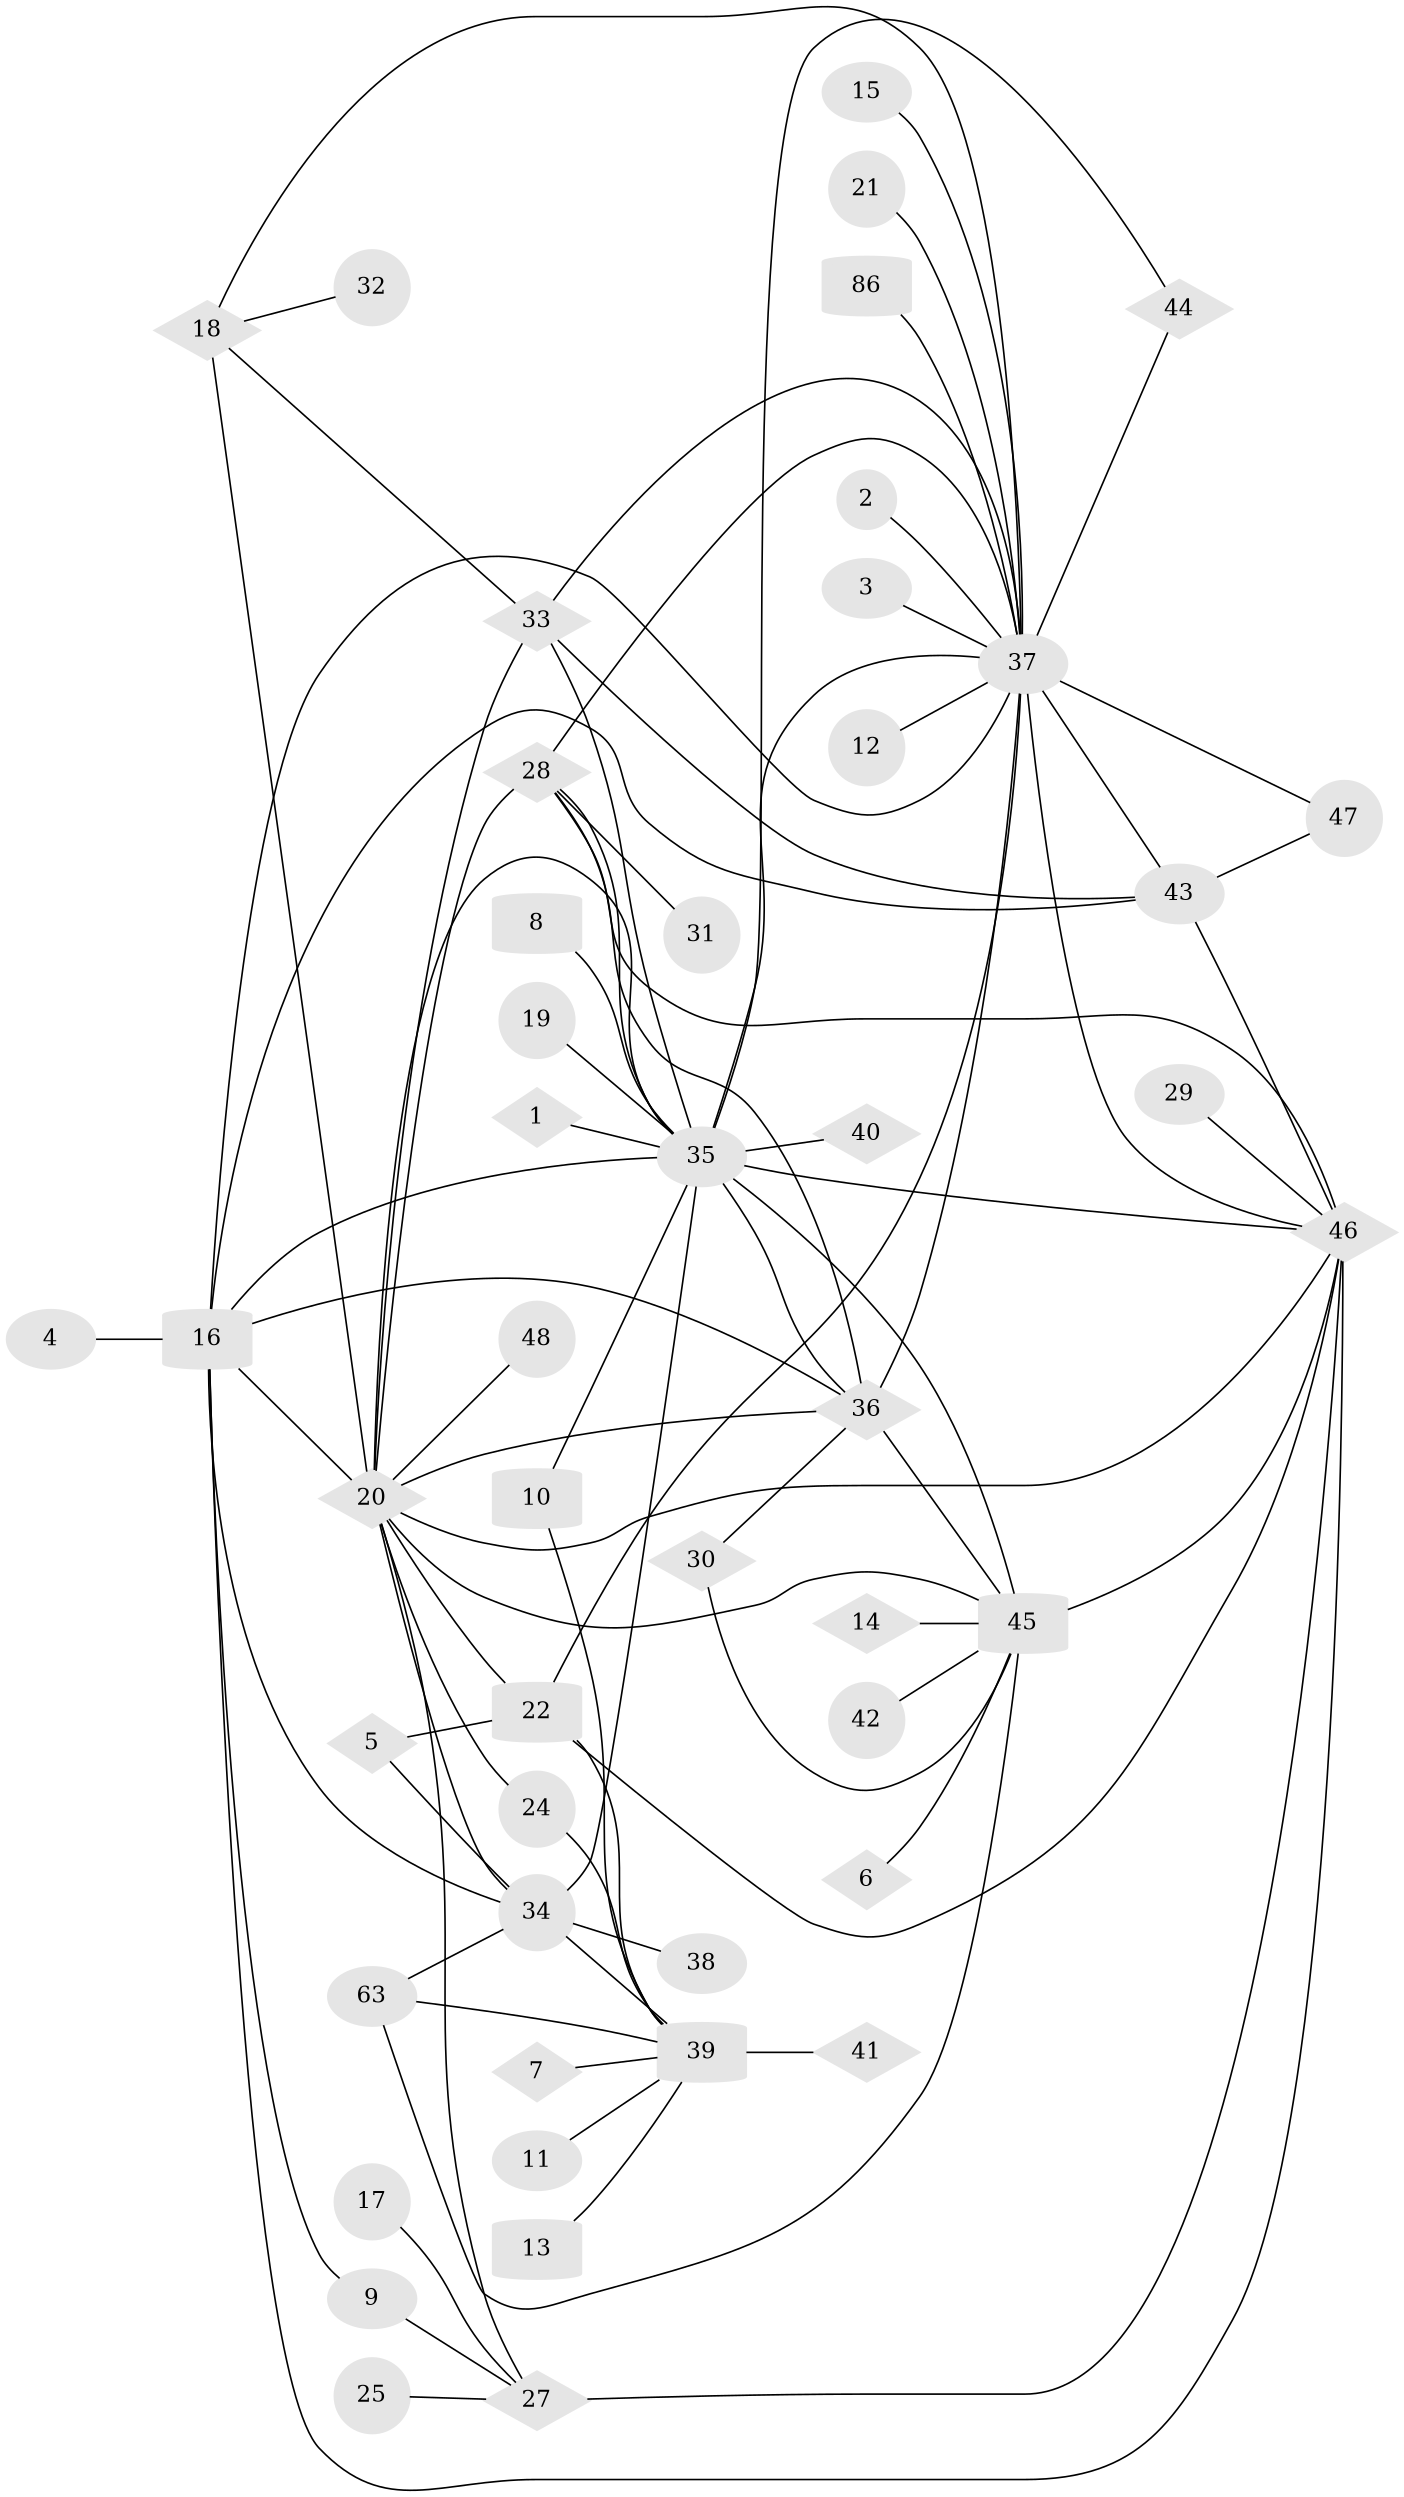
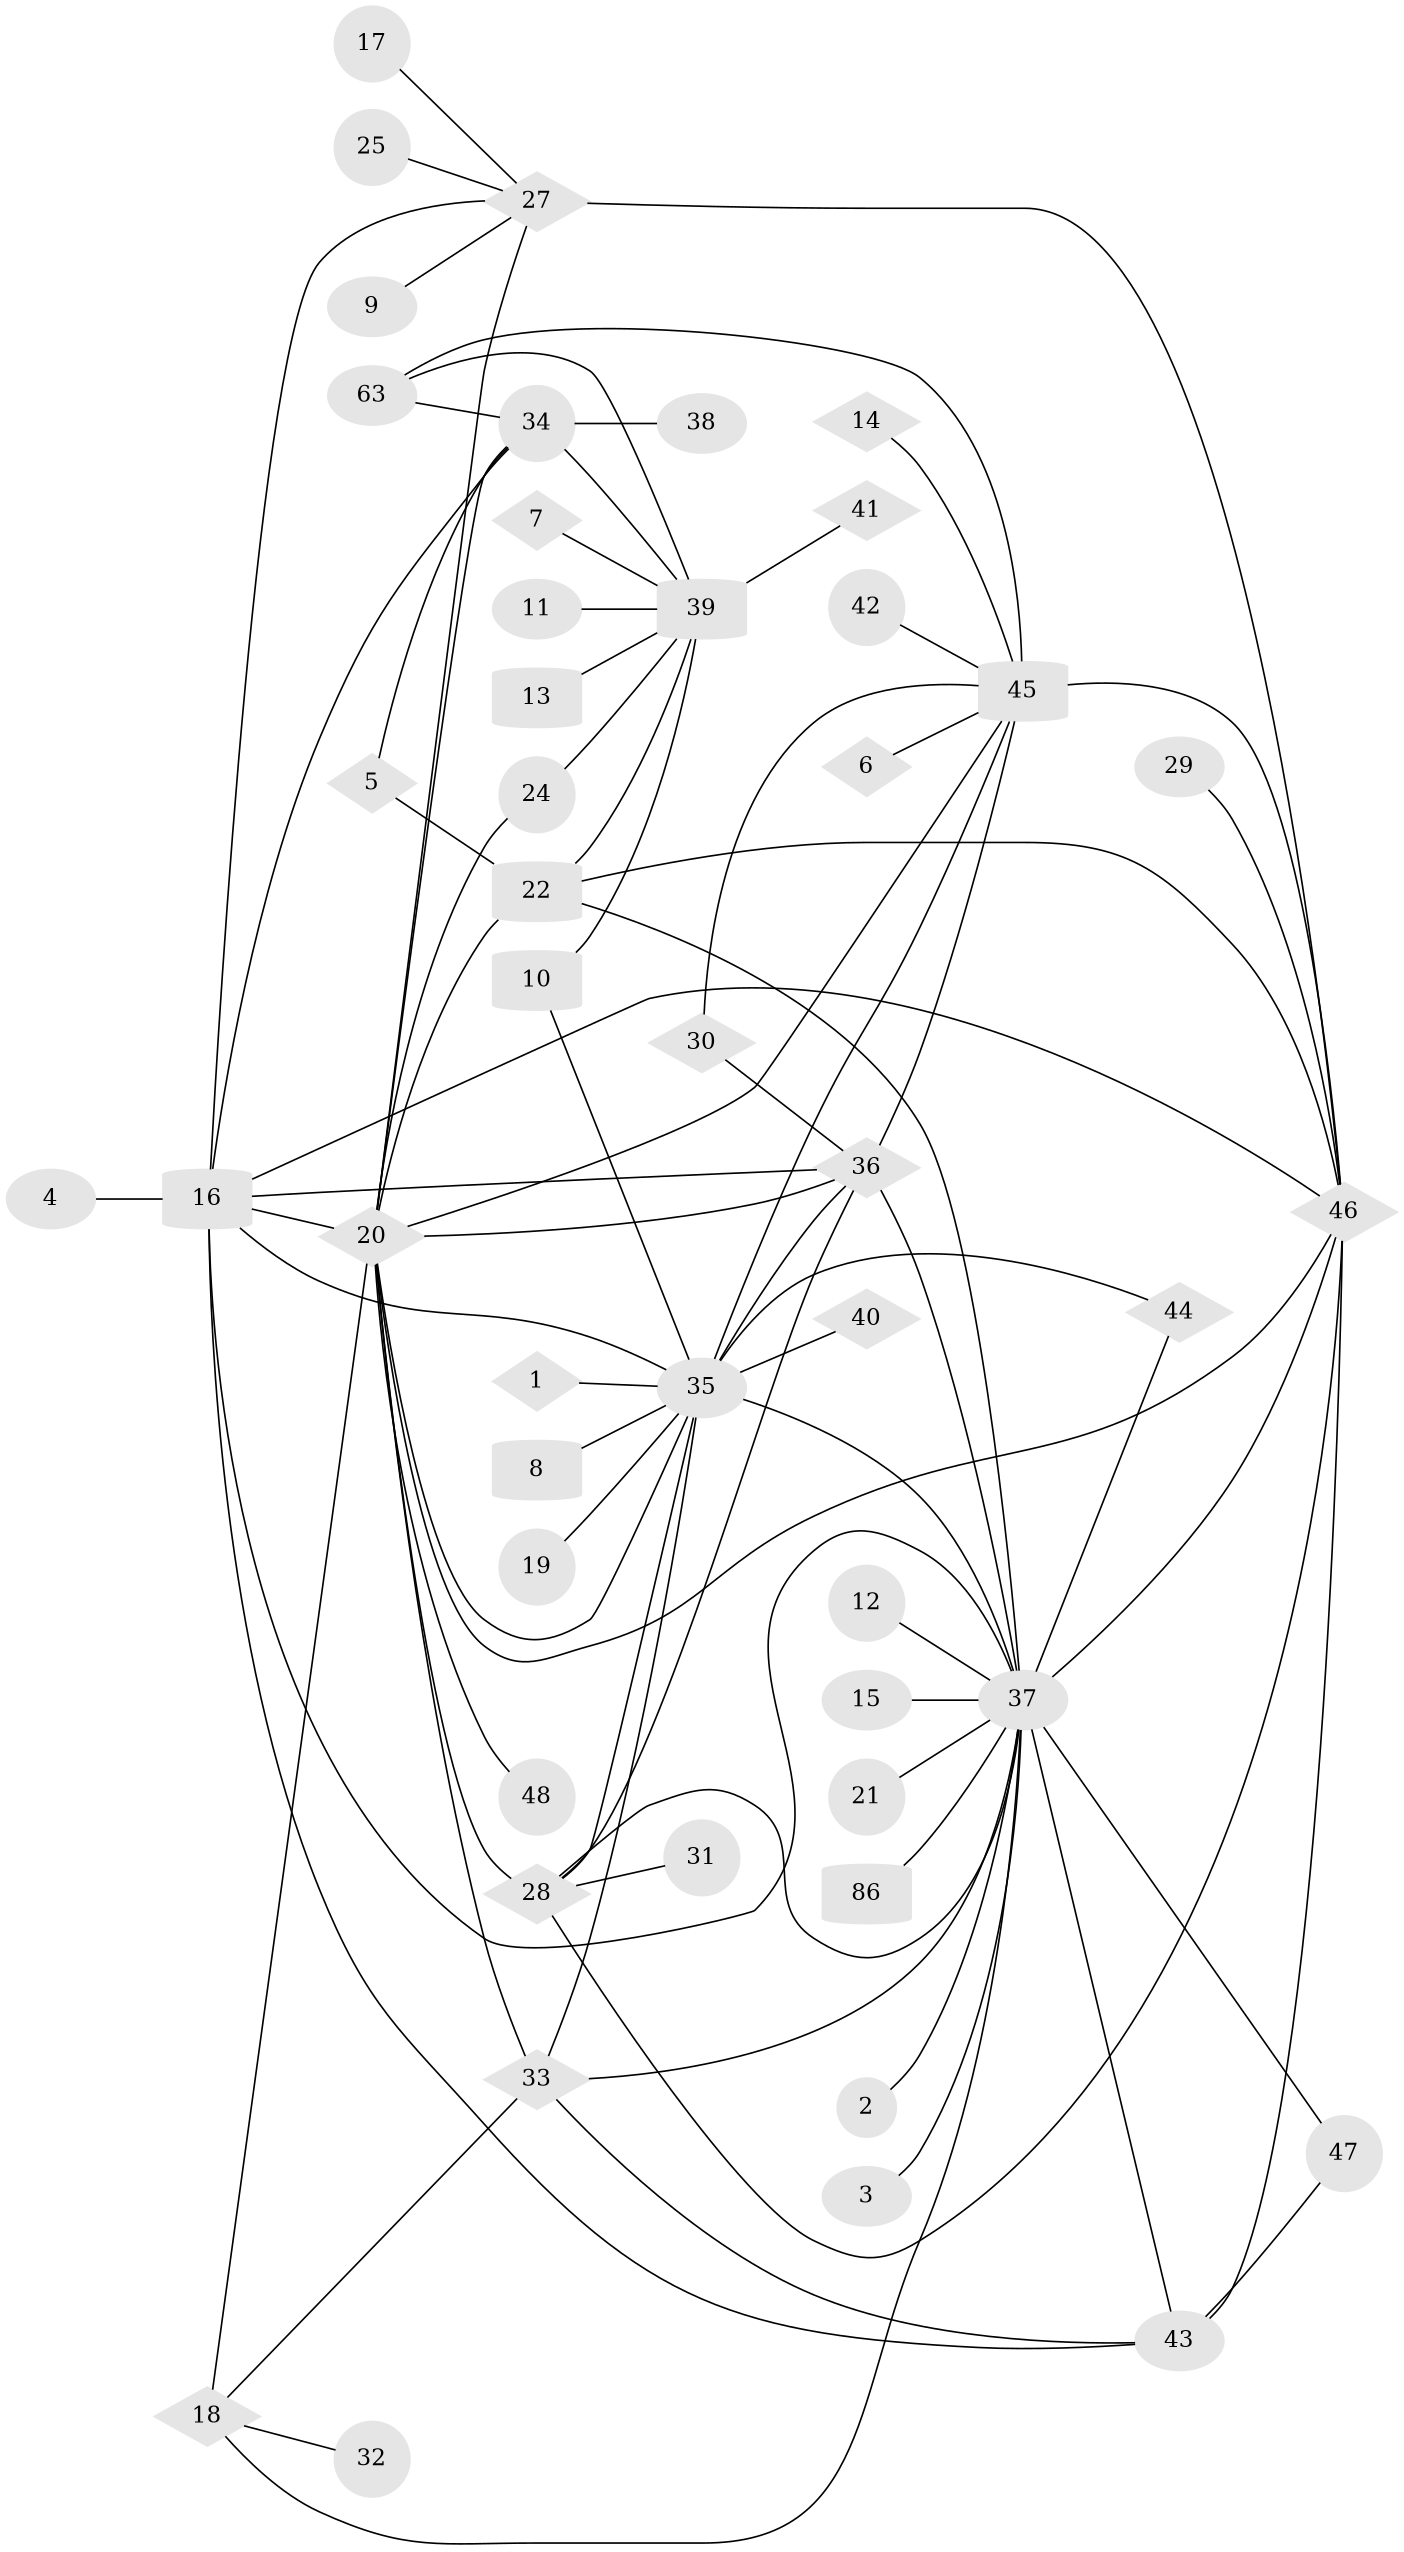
(1020, 1204) -> none
(645, 1543) -> none
(247, 1924) -> (252, 622)
